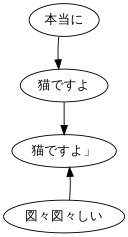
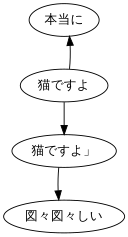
(58, 48) -> (70, 57)
(70, 188) -> (58, 179)
